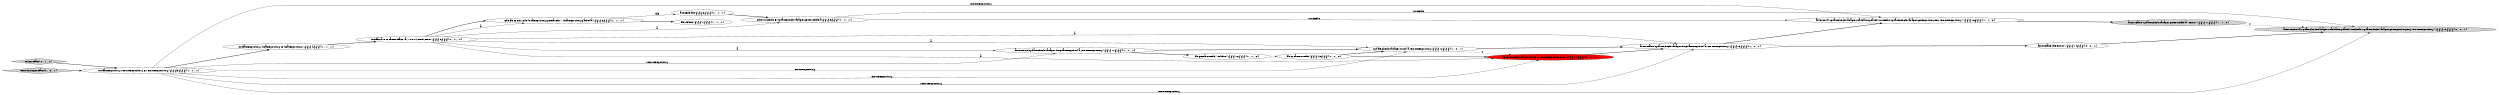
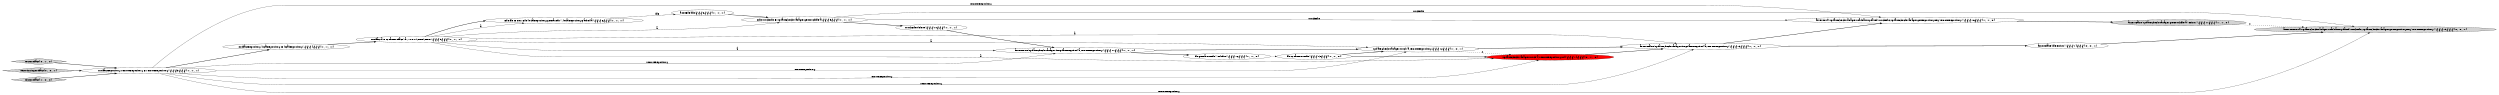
(703, 22) -> none
none -> (931, 28)
none -> (39, 80)
